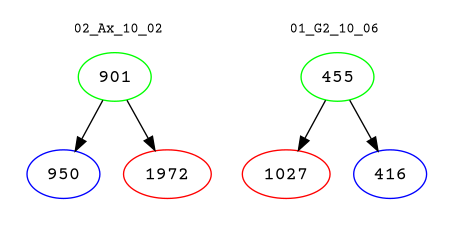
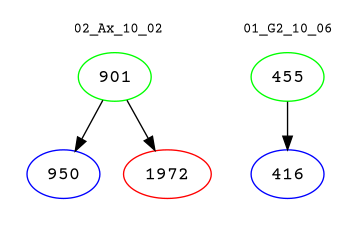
(286, 174) -> none
